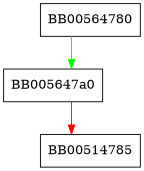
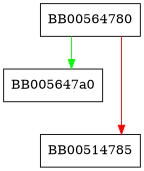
(72, 113) -> (121, 81)
